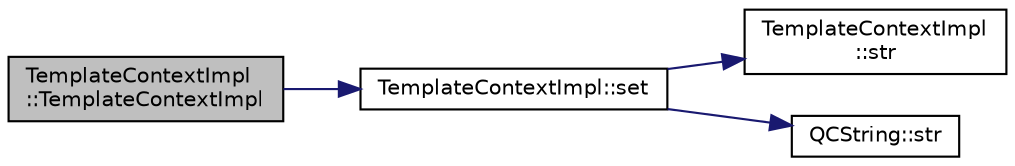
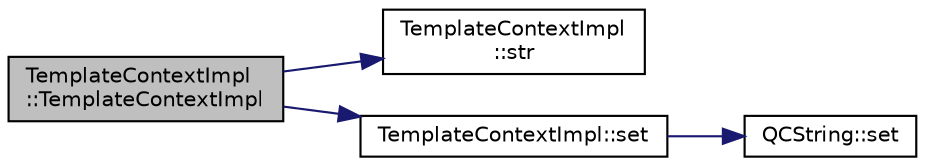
(695, 65) -> (322, 66)
(876, 136) -> (830, 136)
